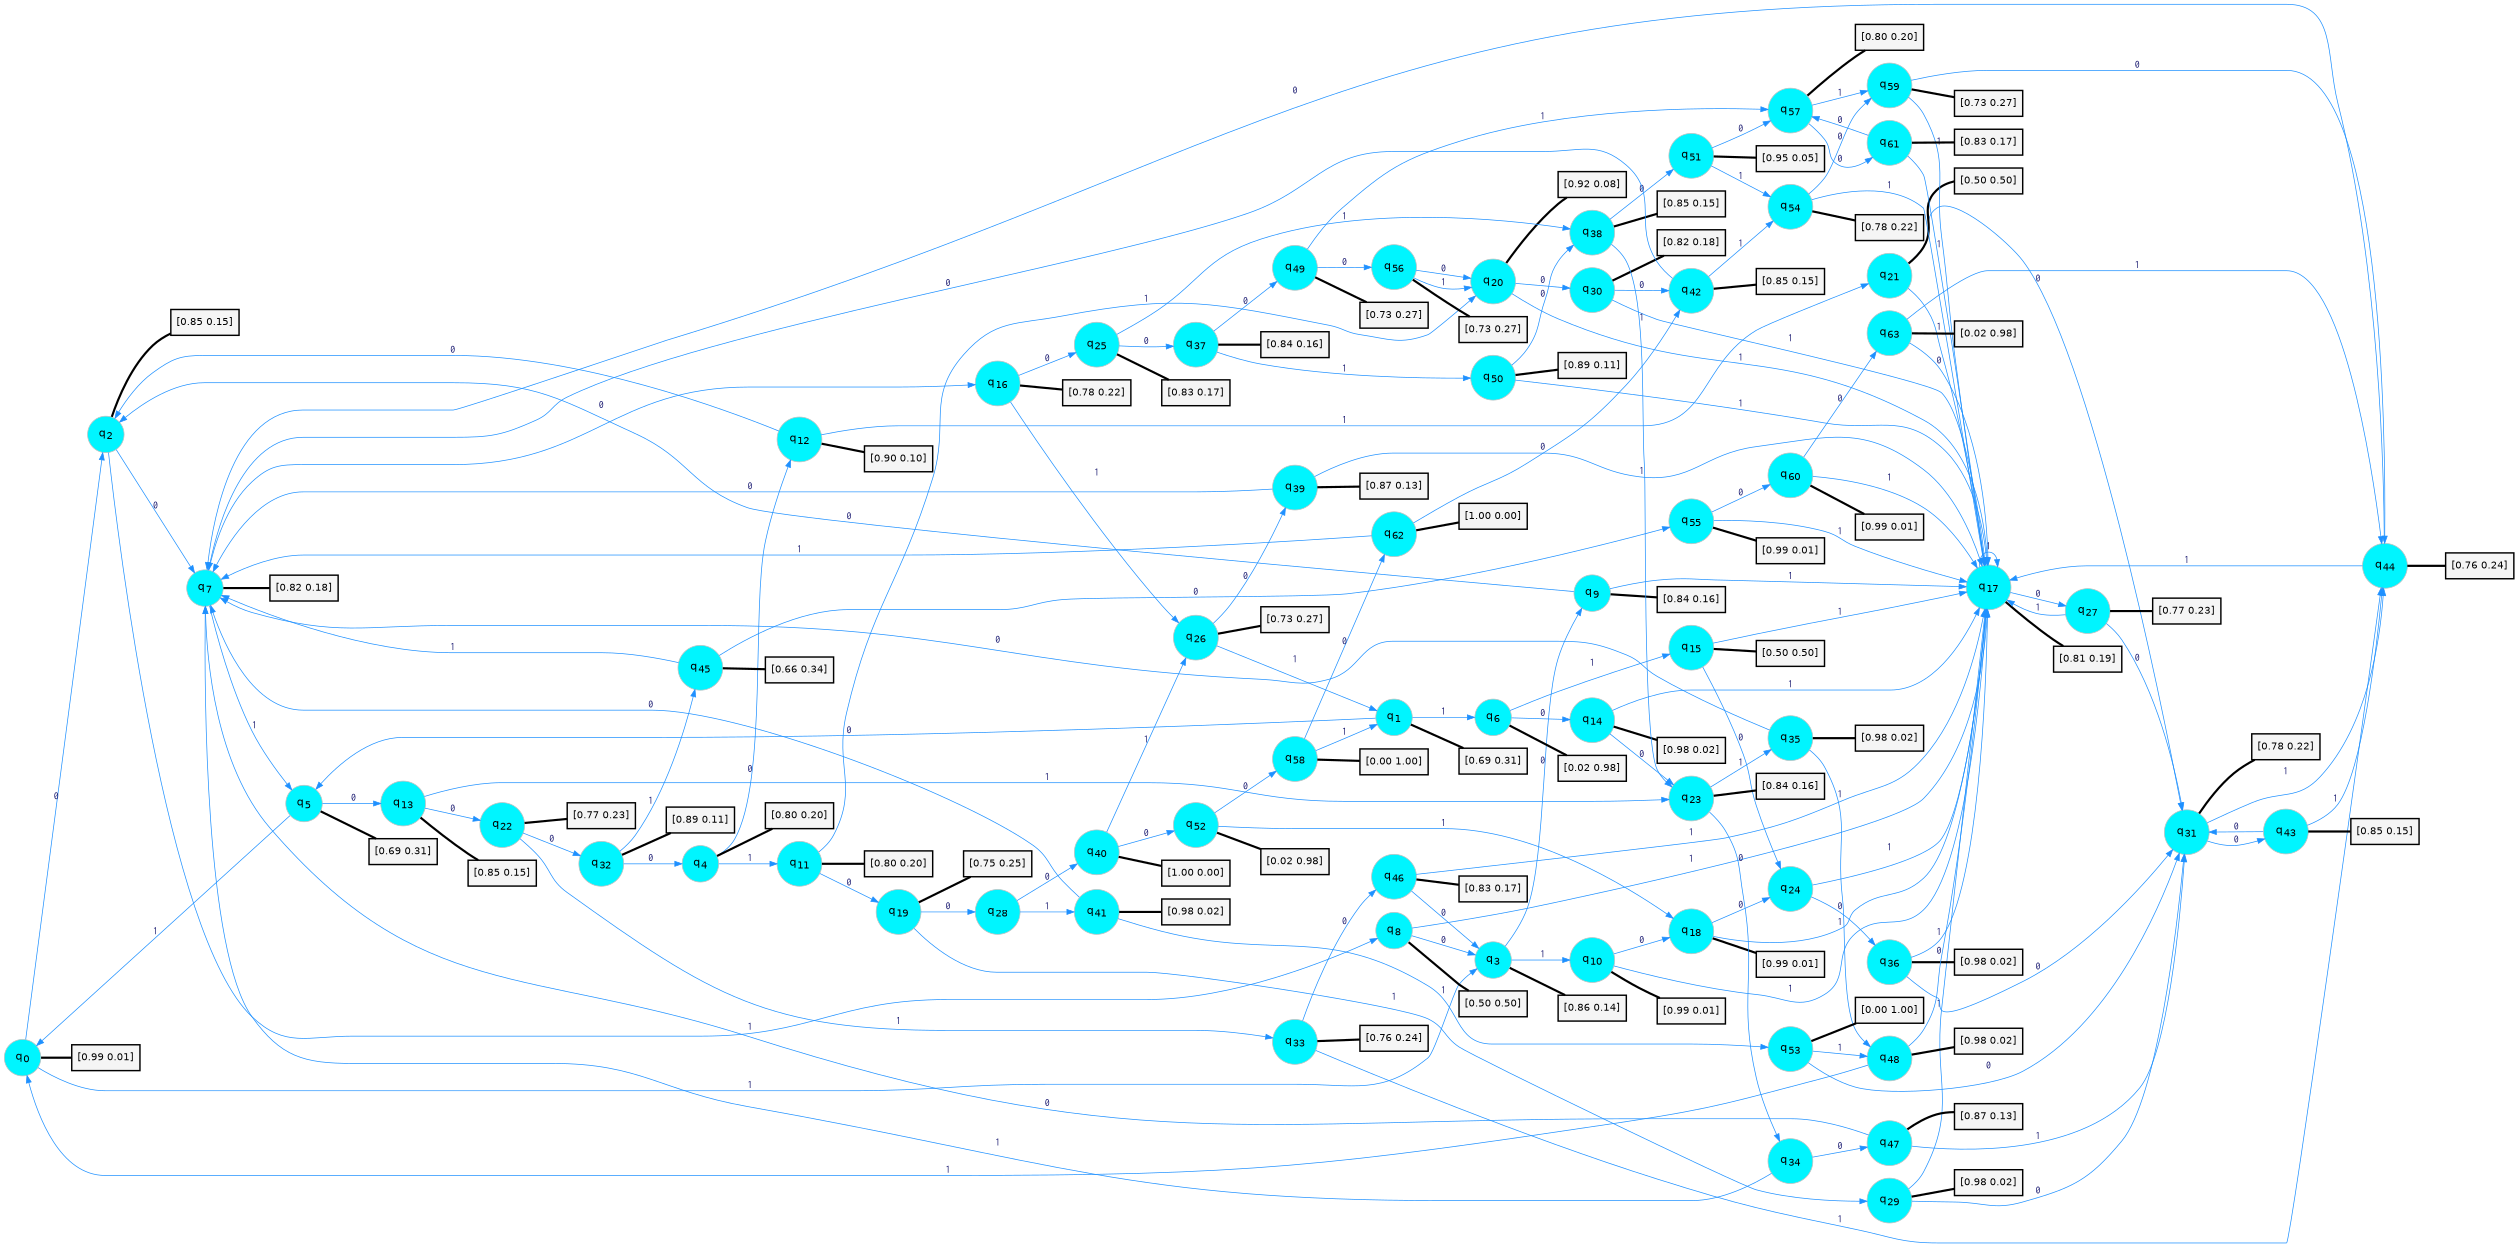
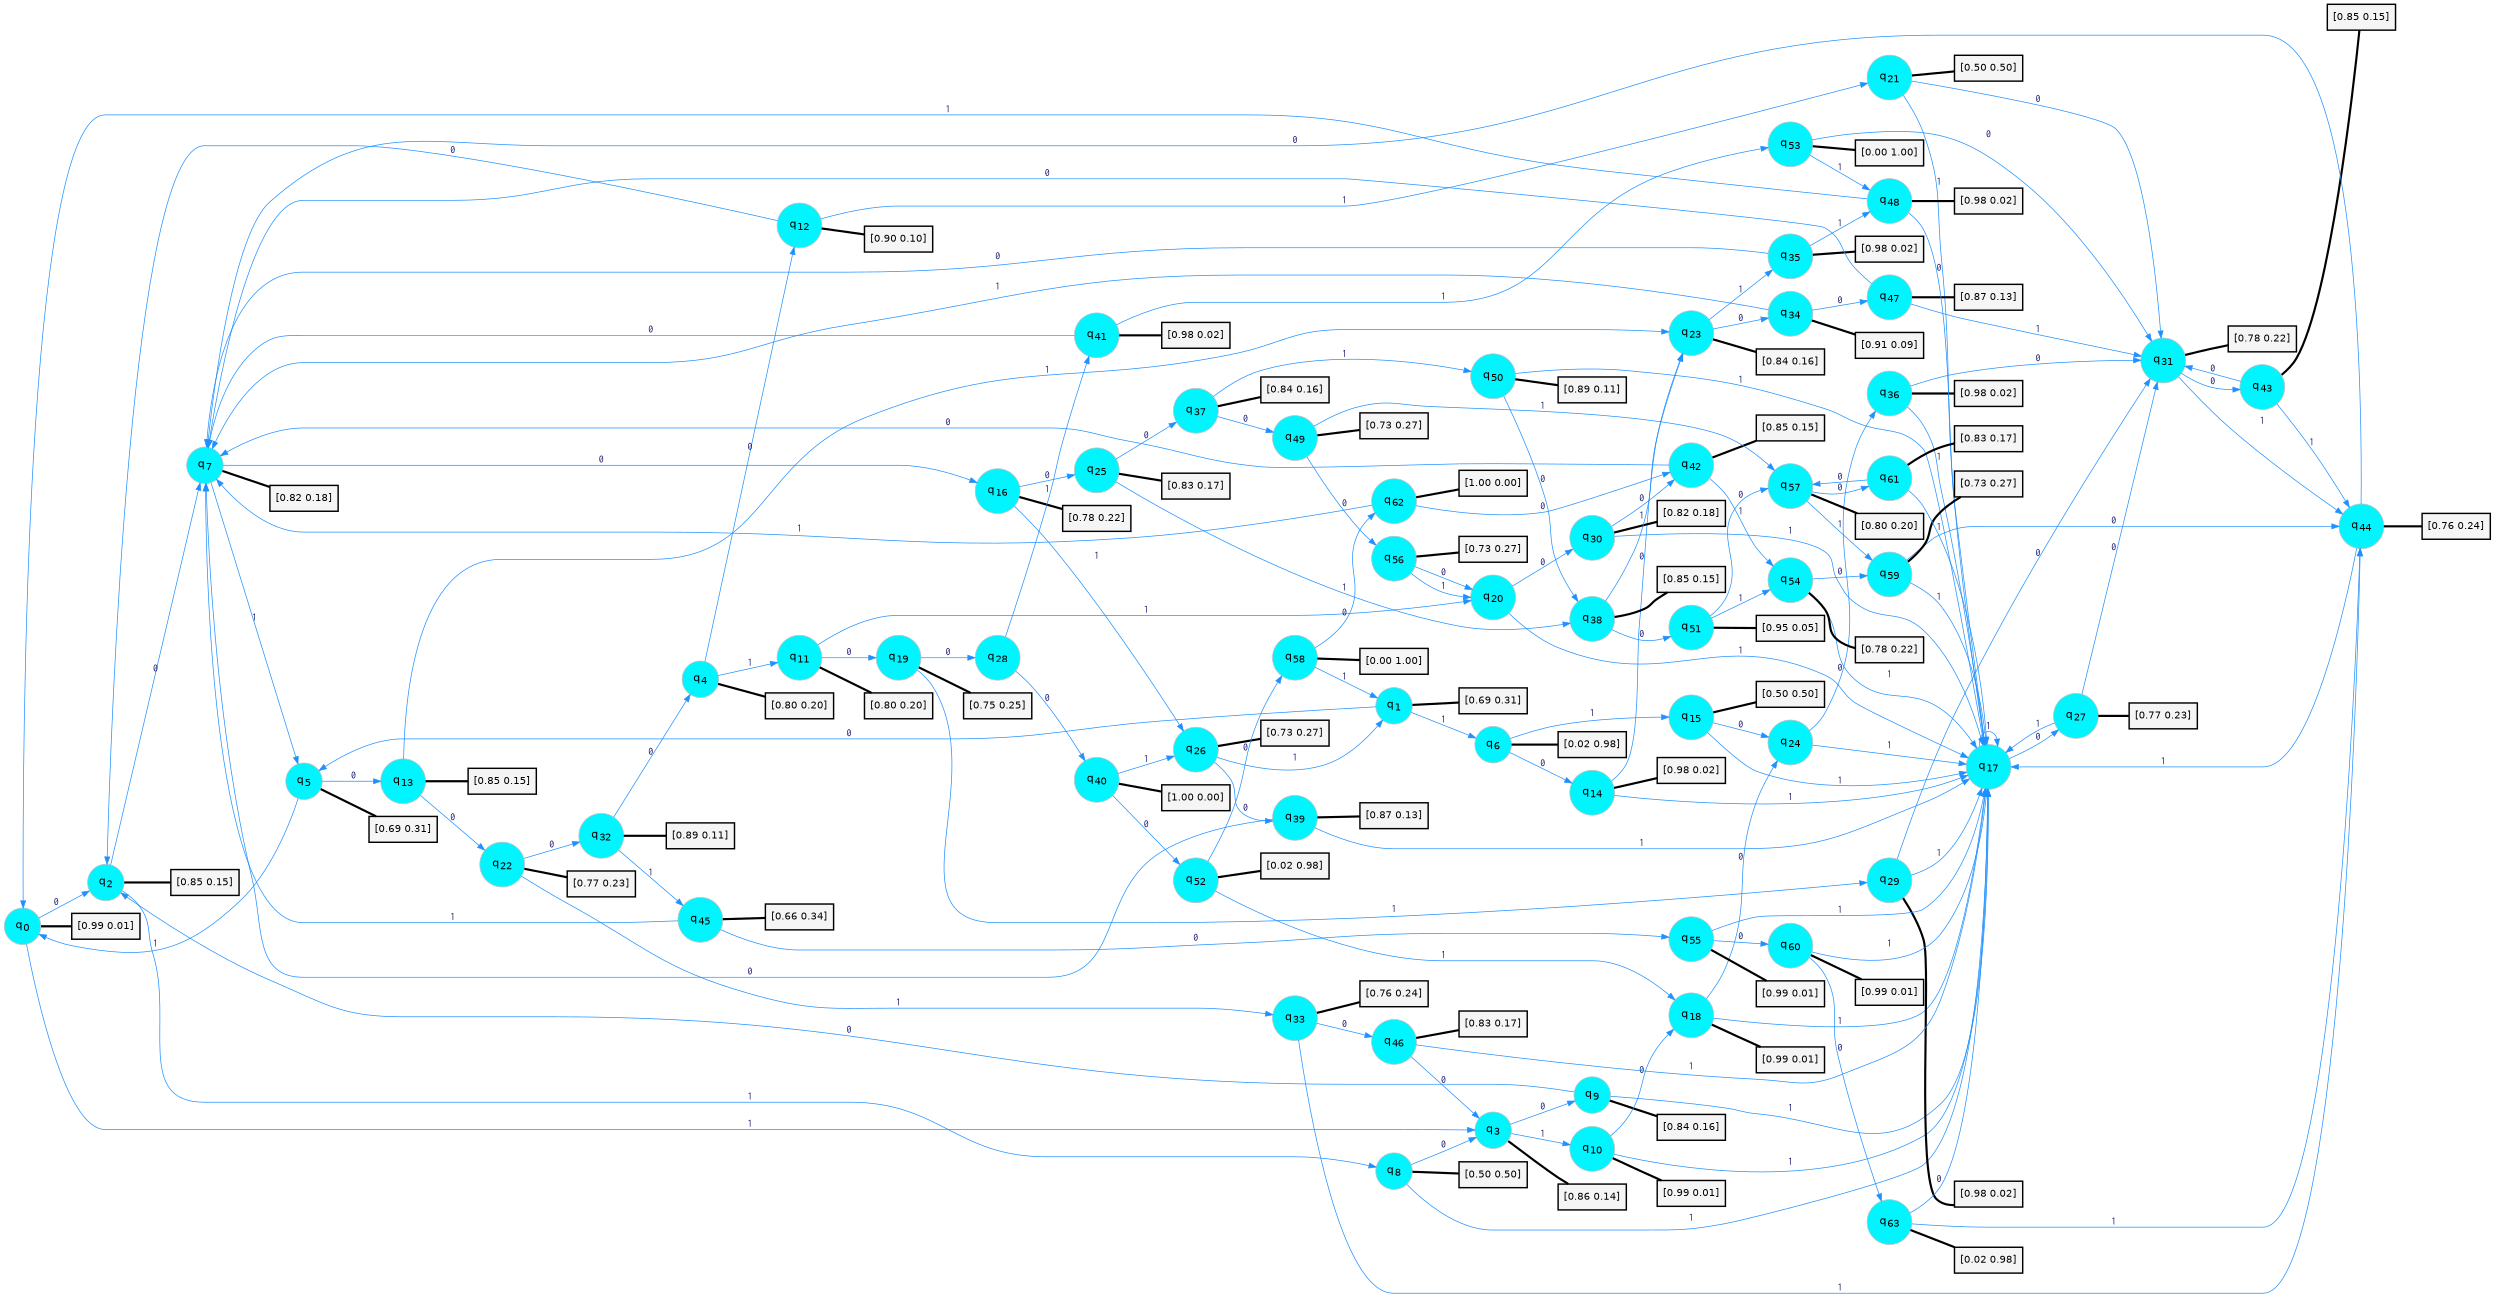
(1592, 185) -> none
none -> (1889, 345)
(2088, 659) -> none
